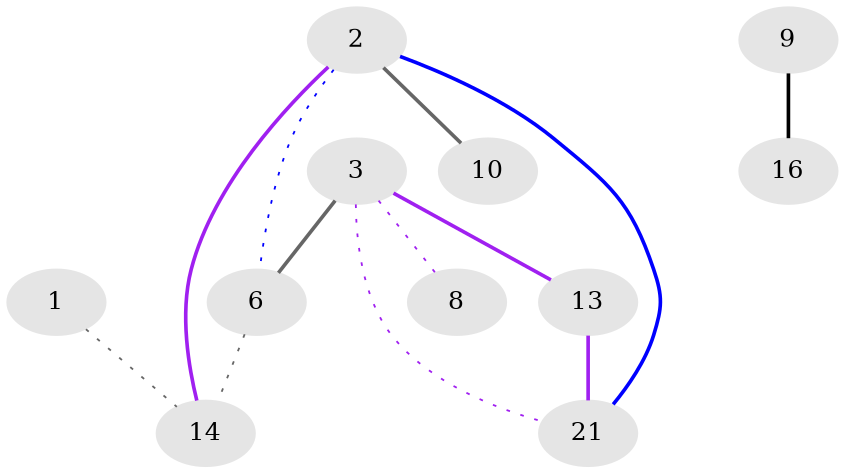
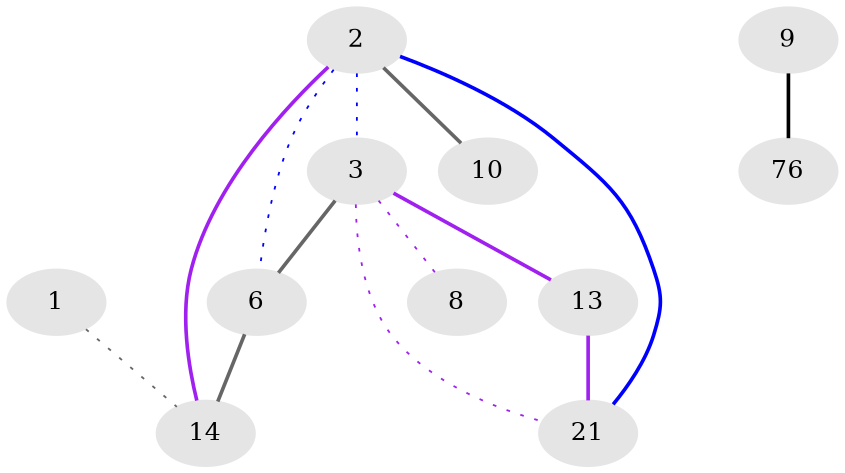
none -> (357, 106)
(788, 171) -> (788, 171)
(231, 368) -> (231, 368)
